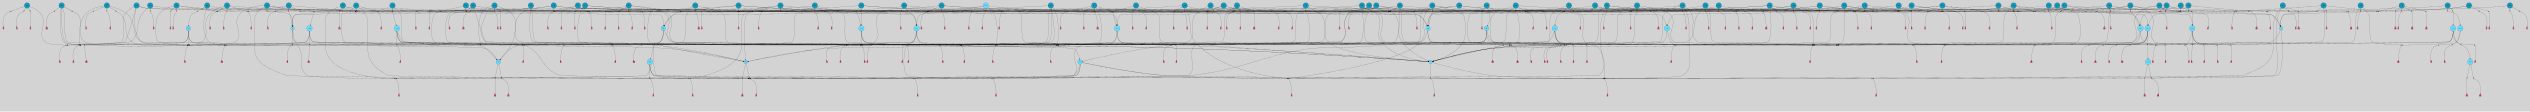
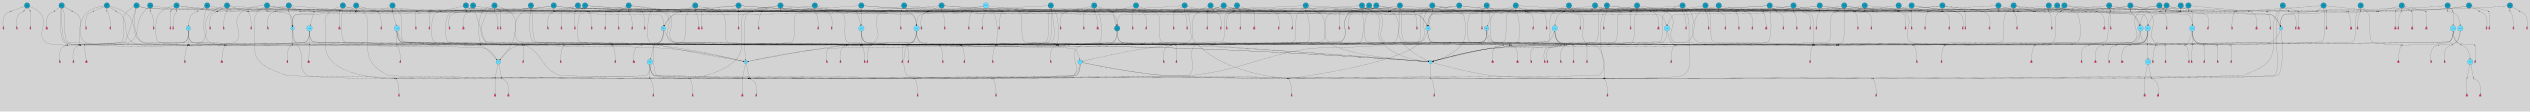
(1117, 28) -> (1117, 28)
